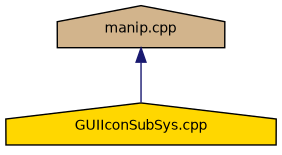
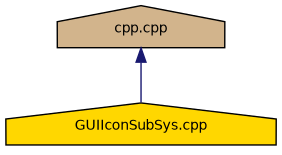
(141, 29) -> (141, 29)
